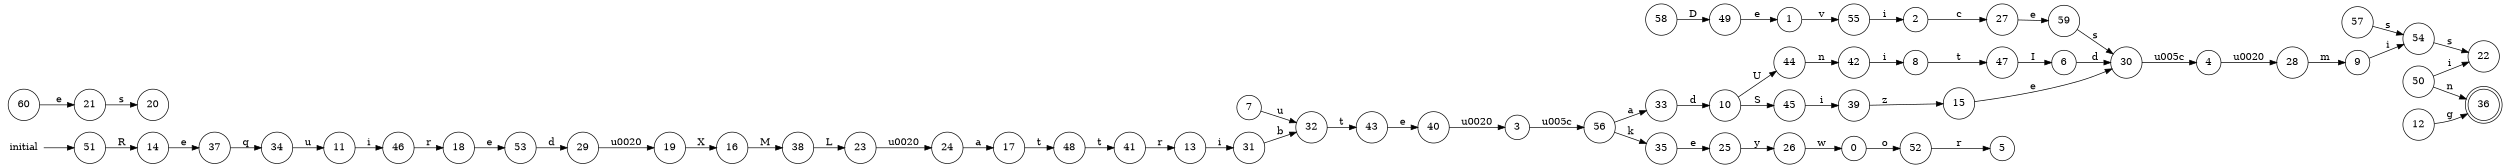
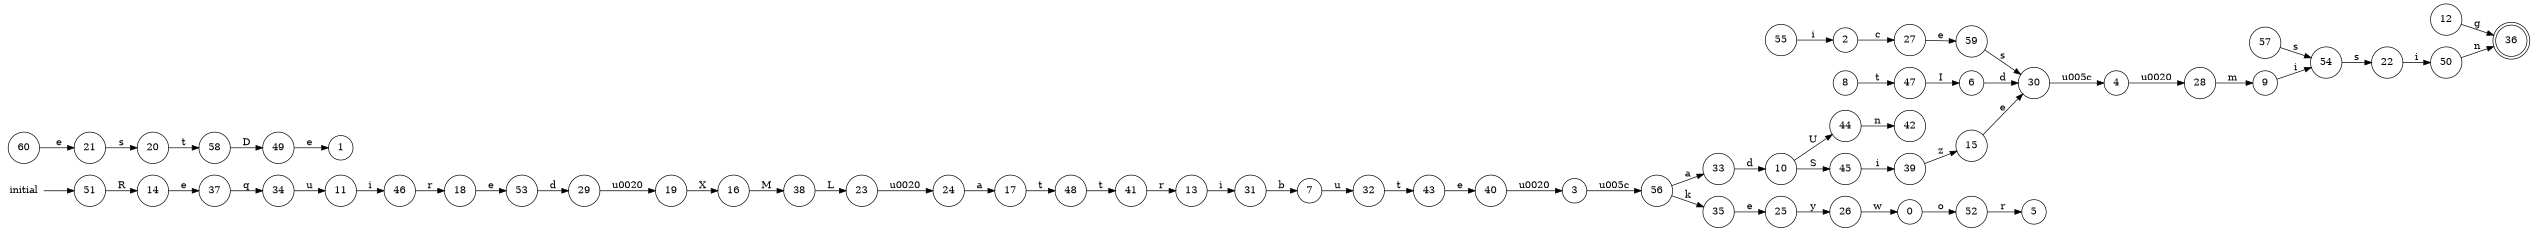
(1817, 20) -> none
(1883, 63) -> none
(2448, 70) -> (2413, 63)
(1277, 139) -> (1278, 191)
none -> (180, 148)
